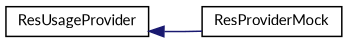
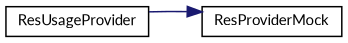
(183, 32) -> (168, 12)
